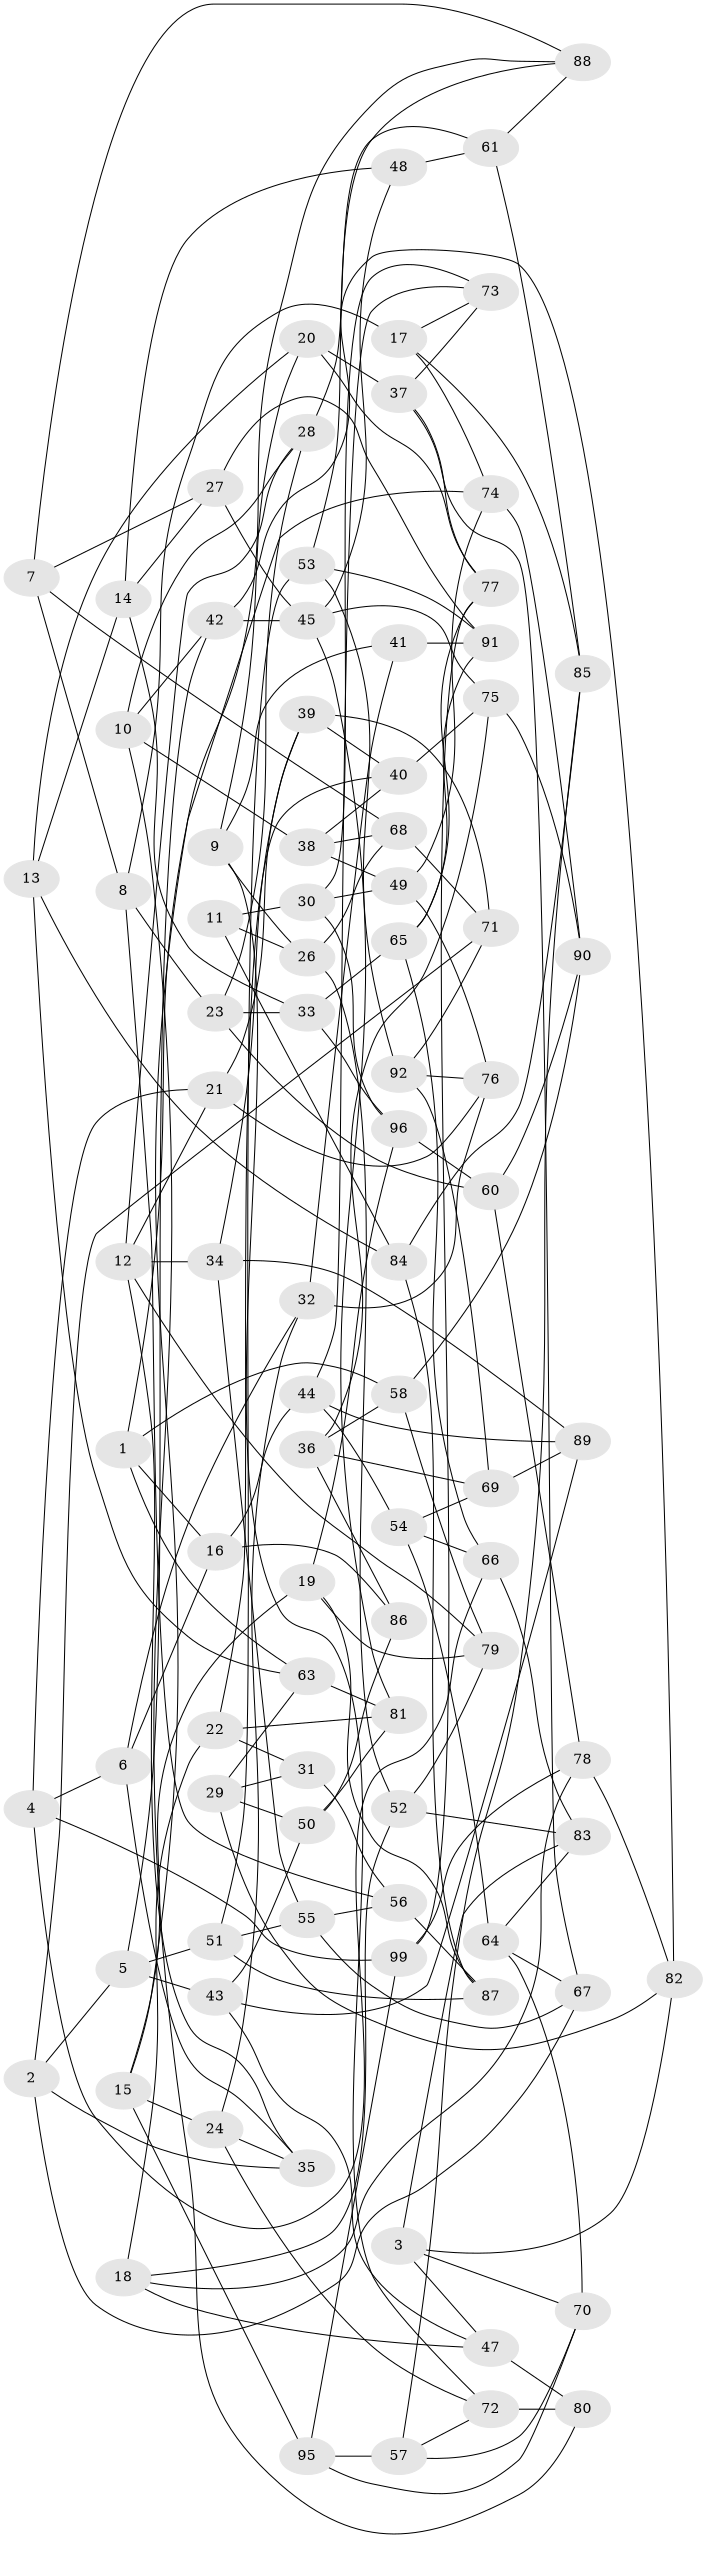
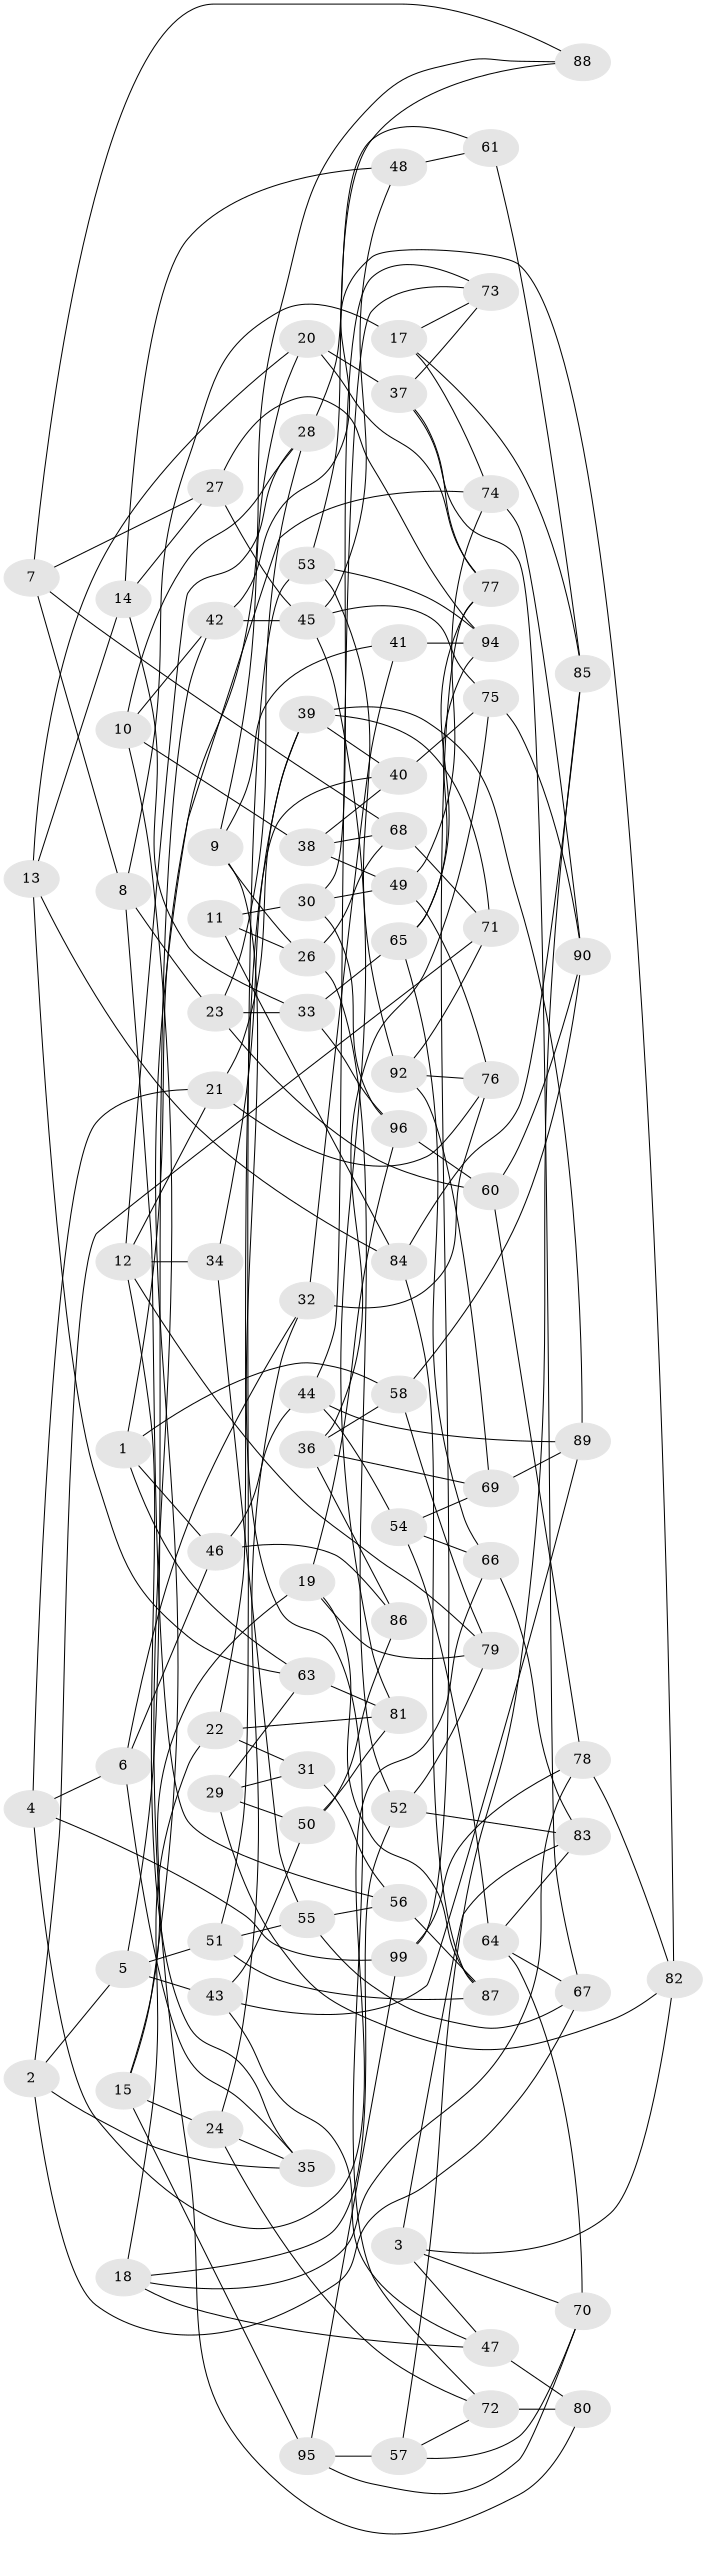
(537, 105) -> none
(491, 643) -> (491, 643)
(407, 1314) -> (537, 969)
(215, 1552) -> (215, 1552)
